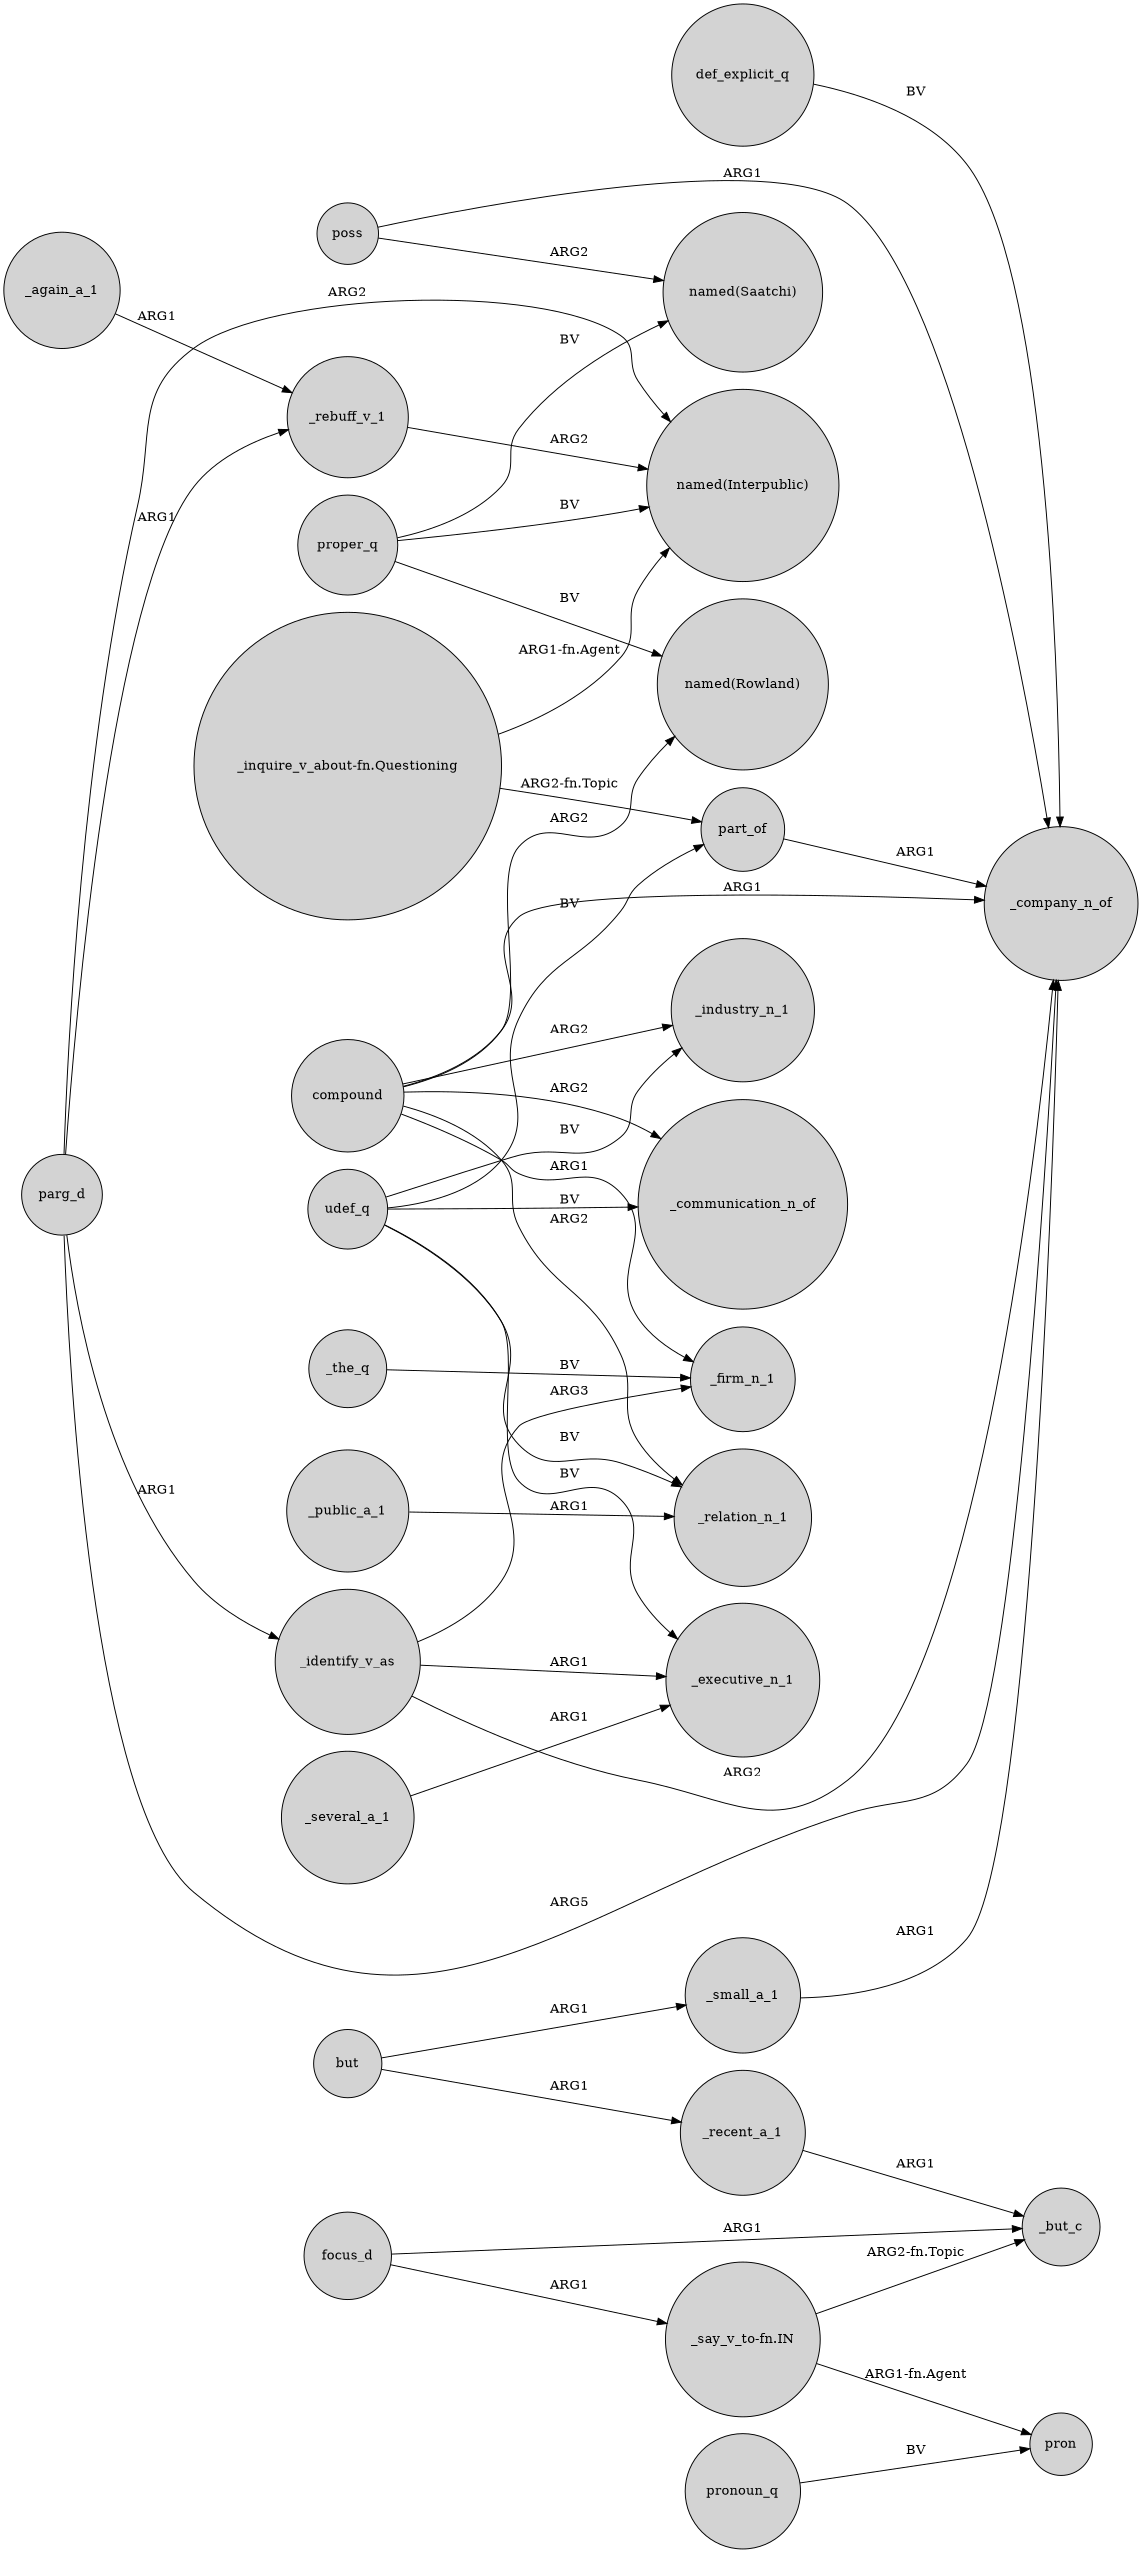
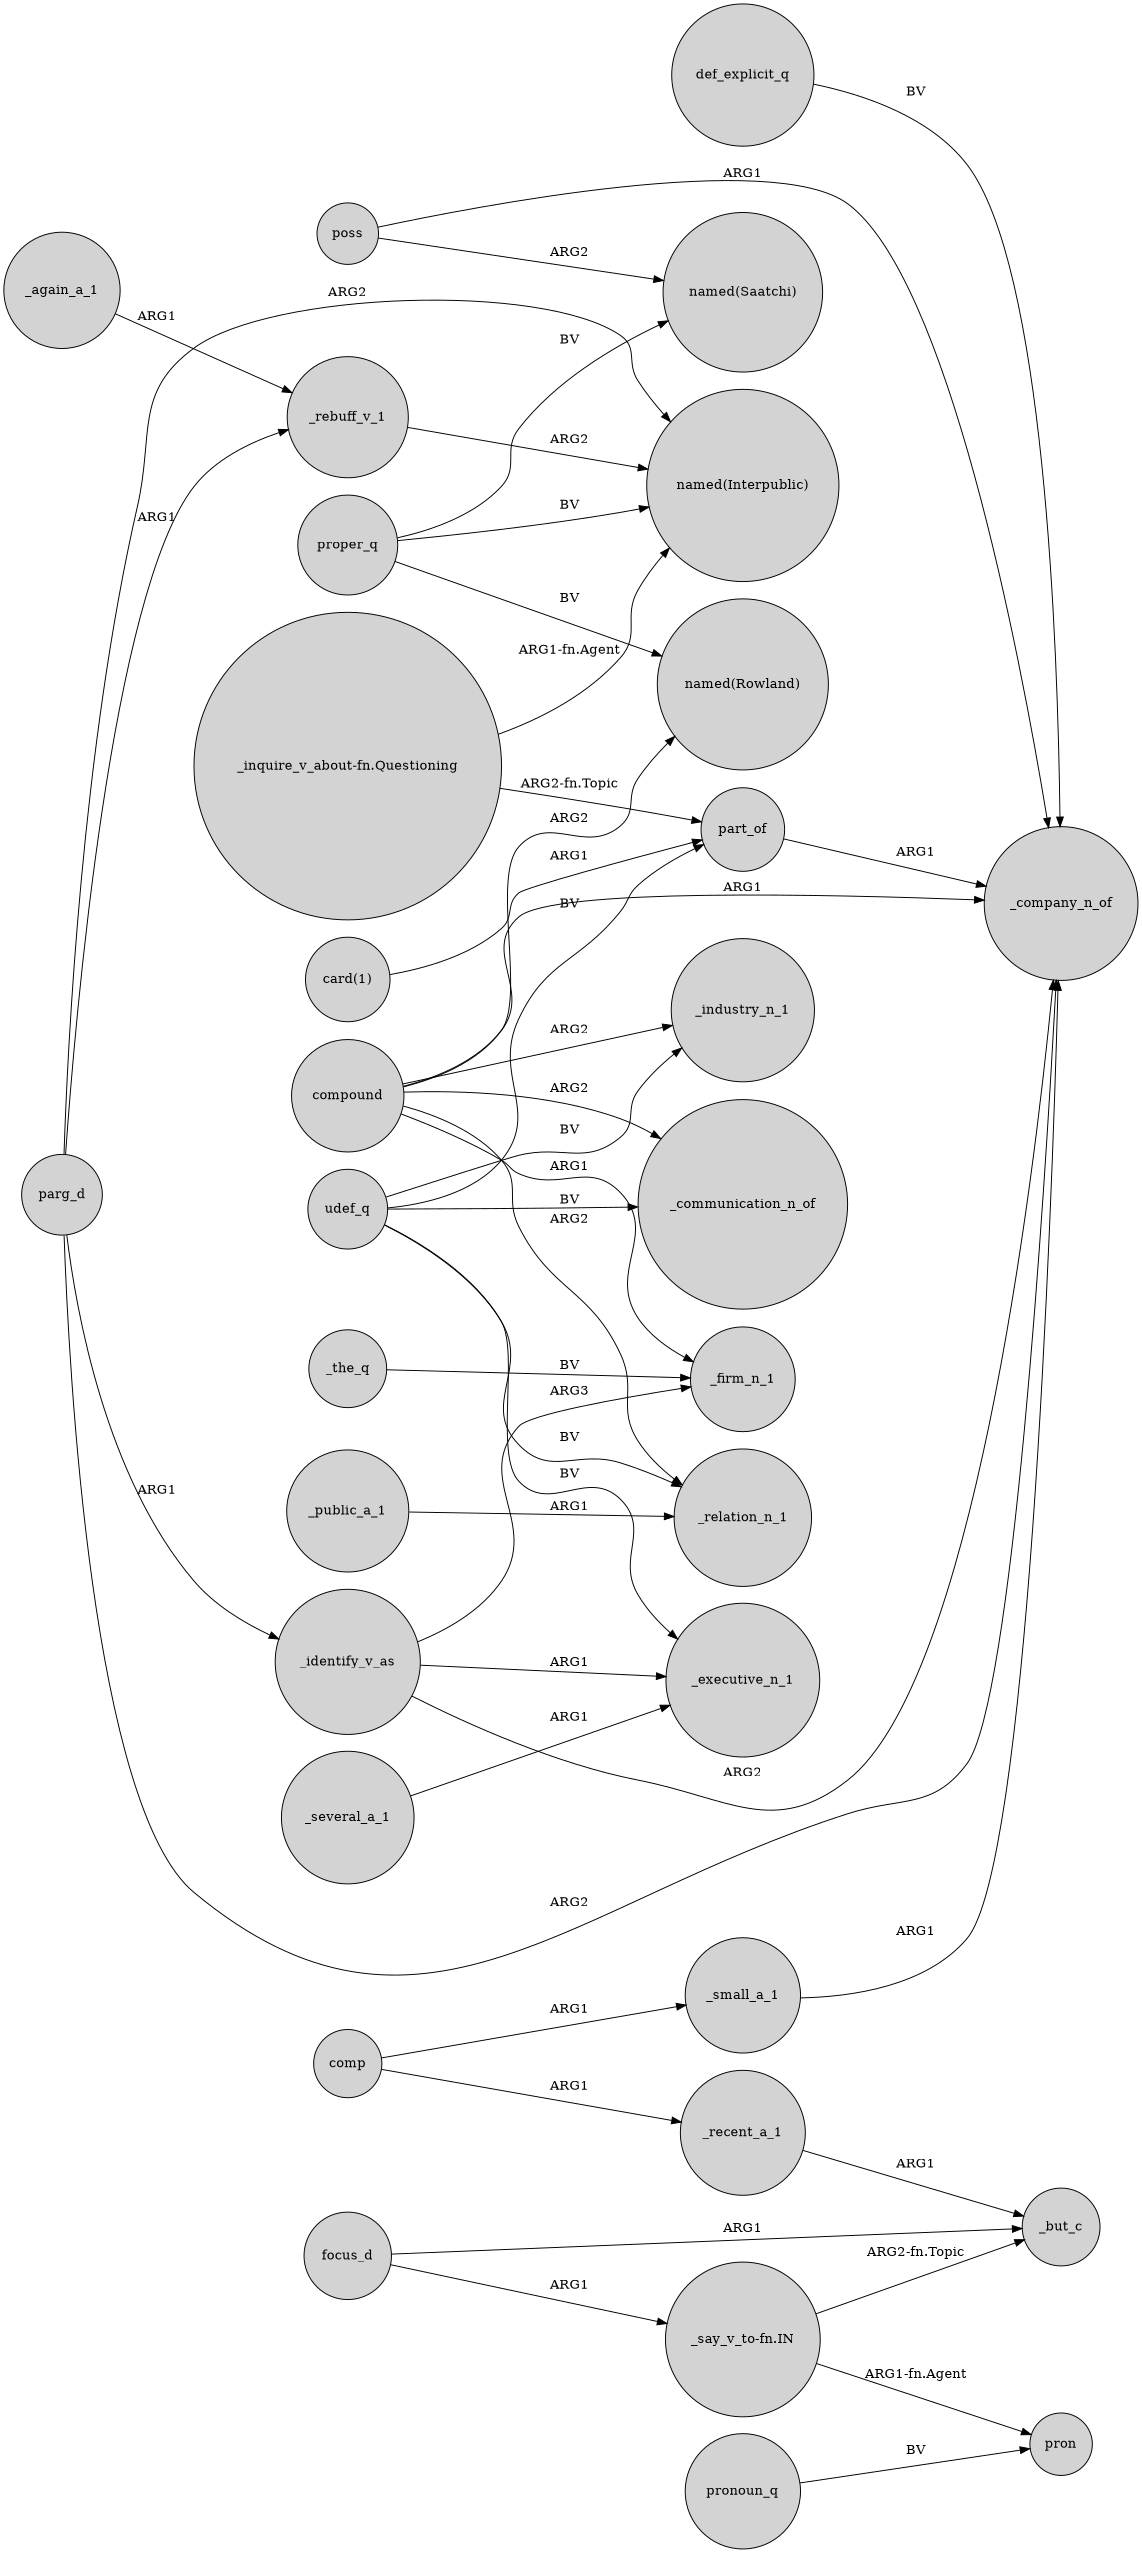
none -> (348, 979)
(570, 1903) -> (570, 1903)
(348, 2064) -> (348, 2064)
